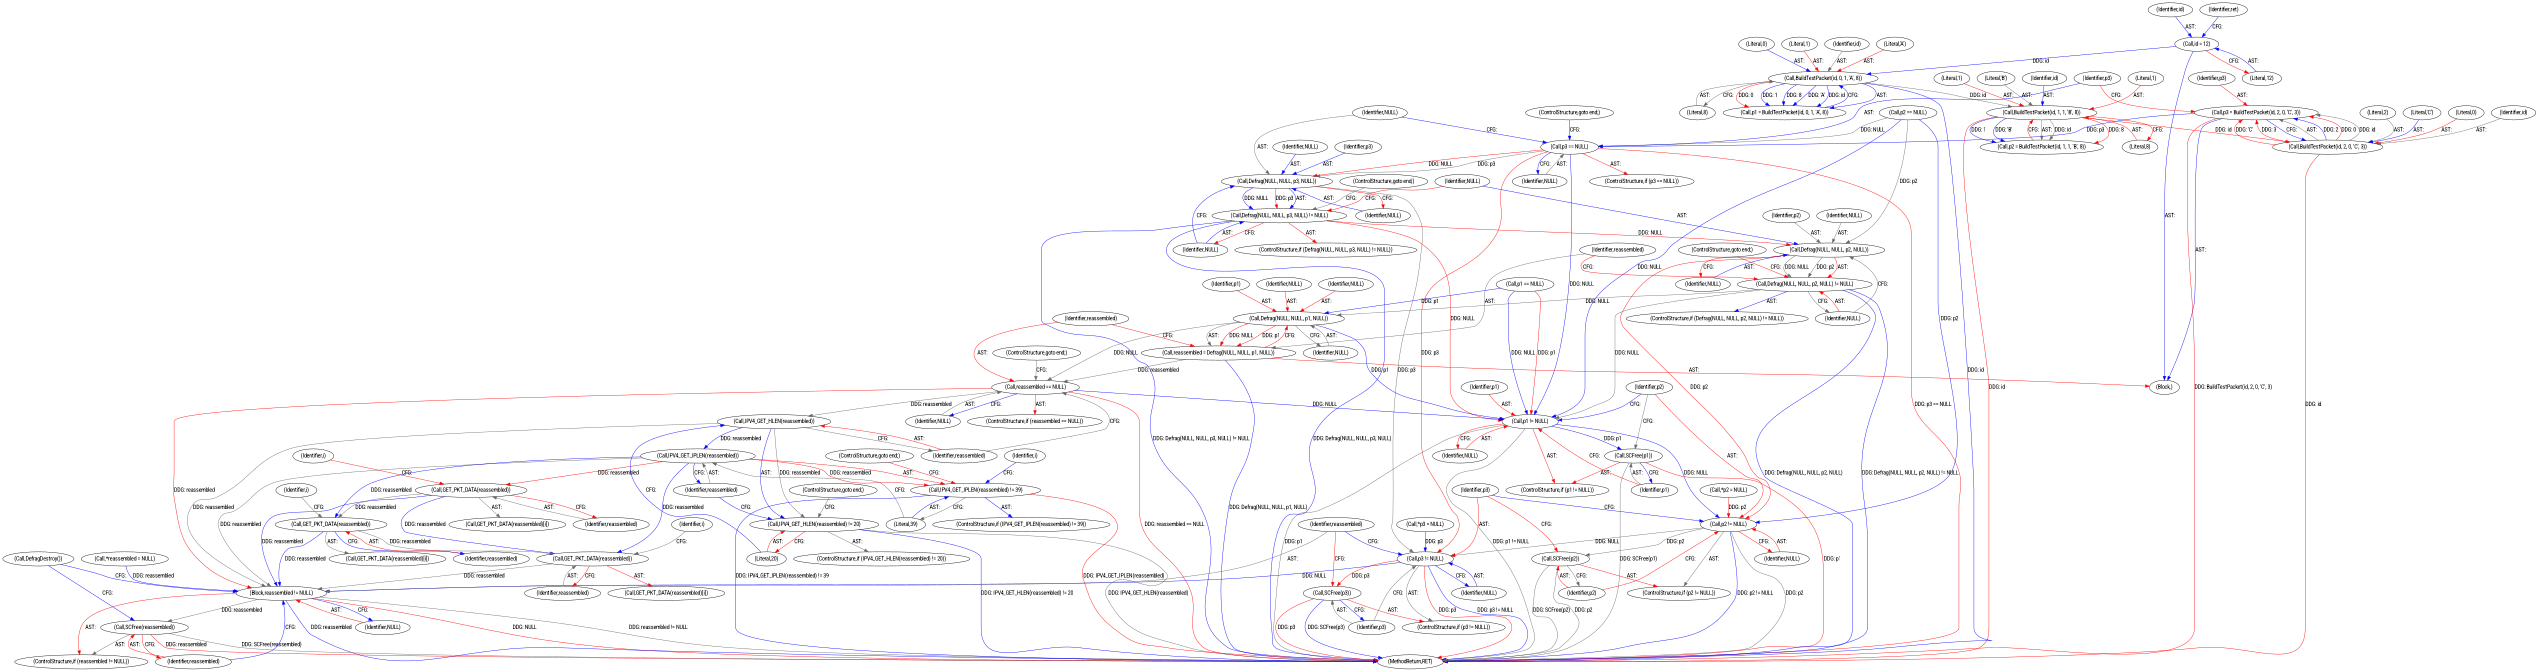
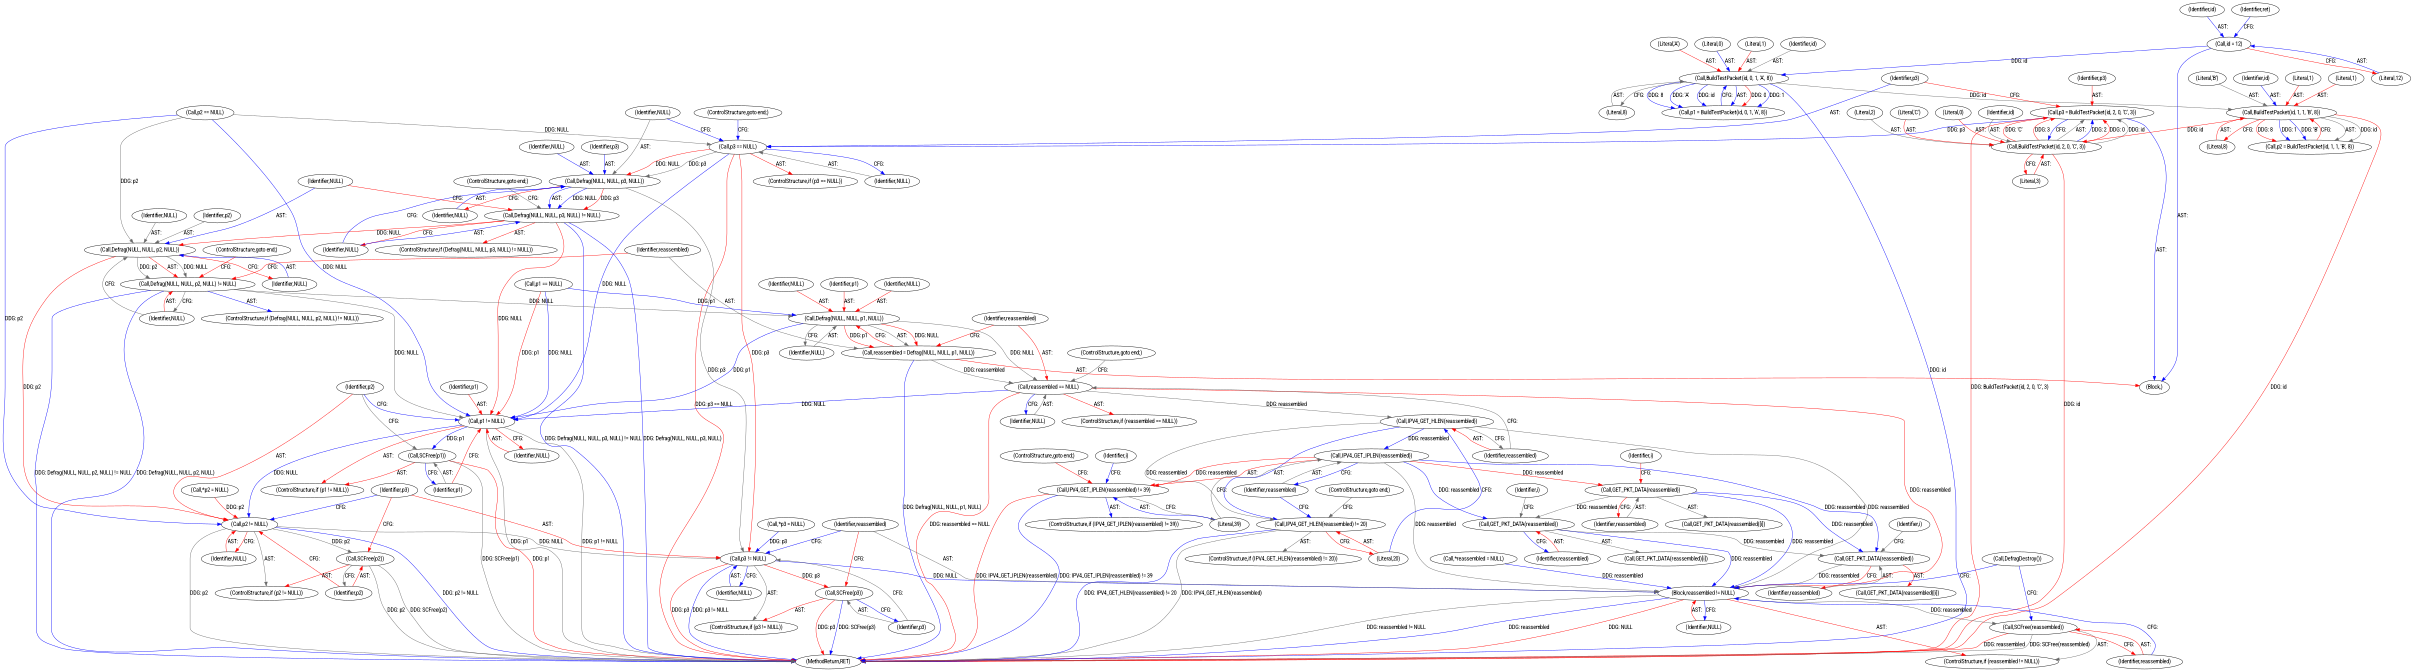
(2399, 136) -> (1940, 141)
none -> (2030, 181)
